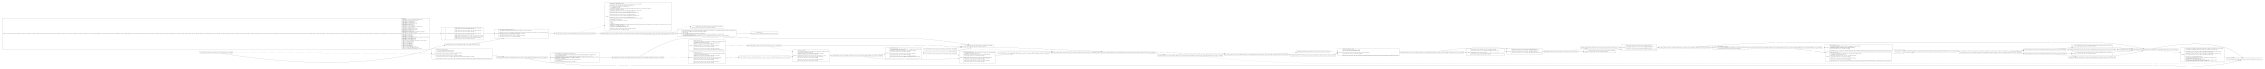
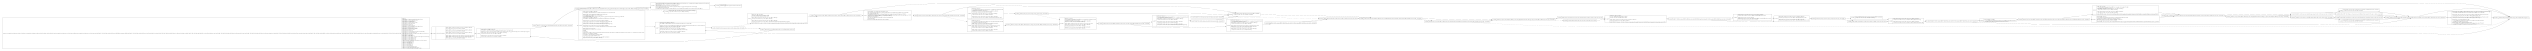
none -> (680, 28)
